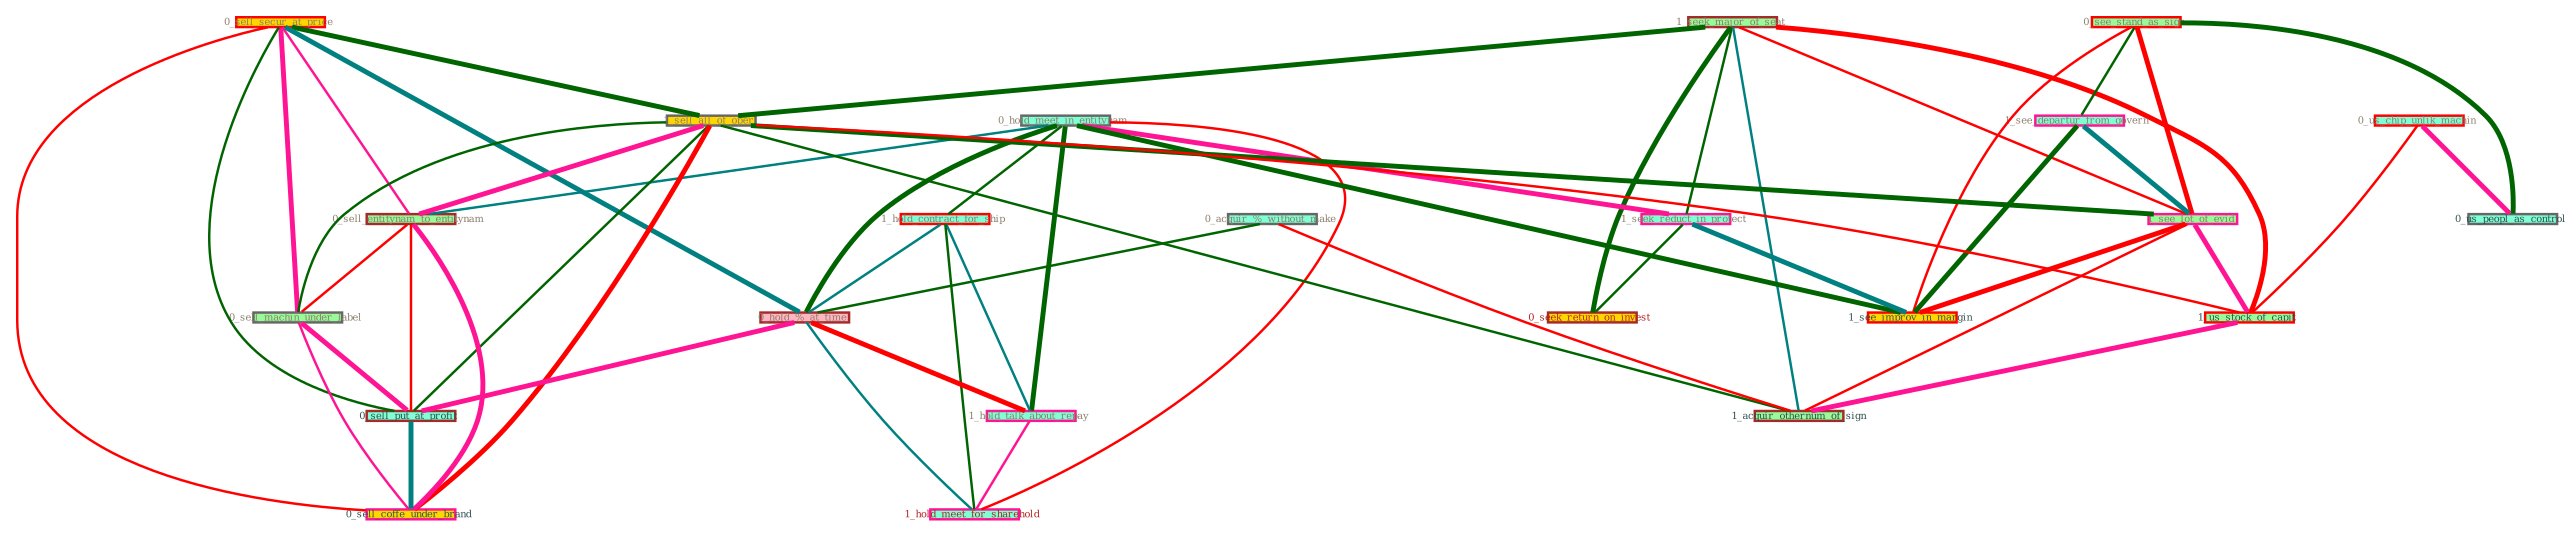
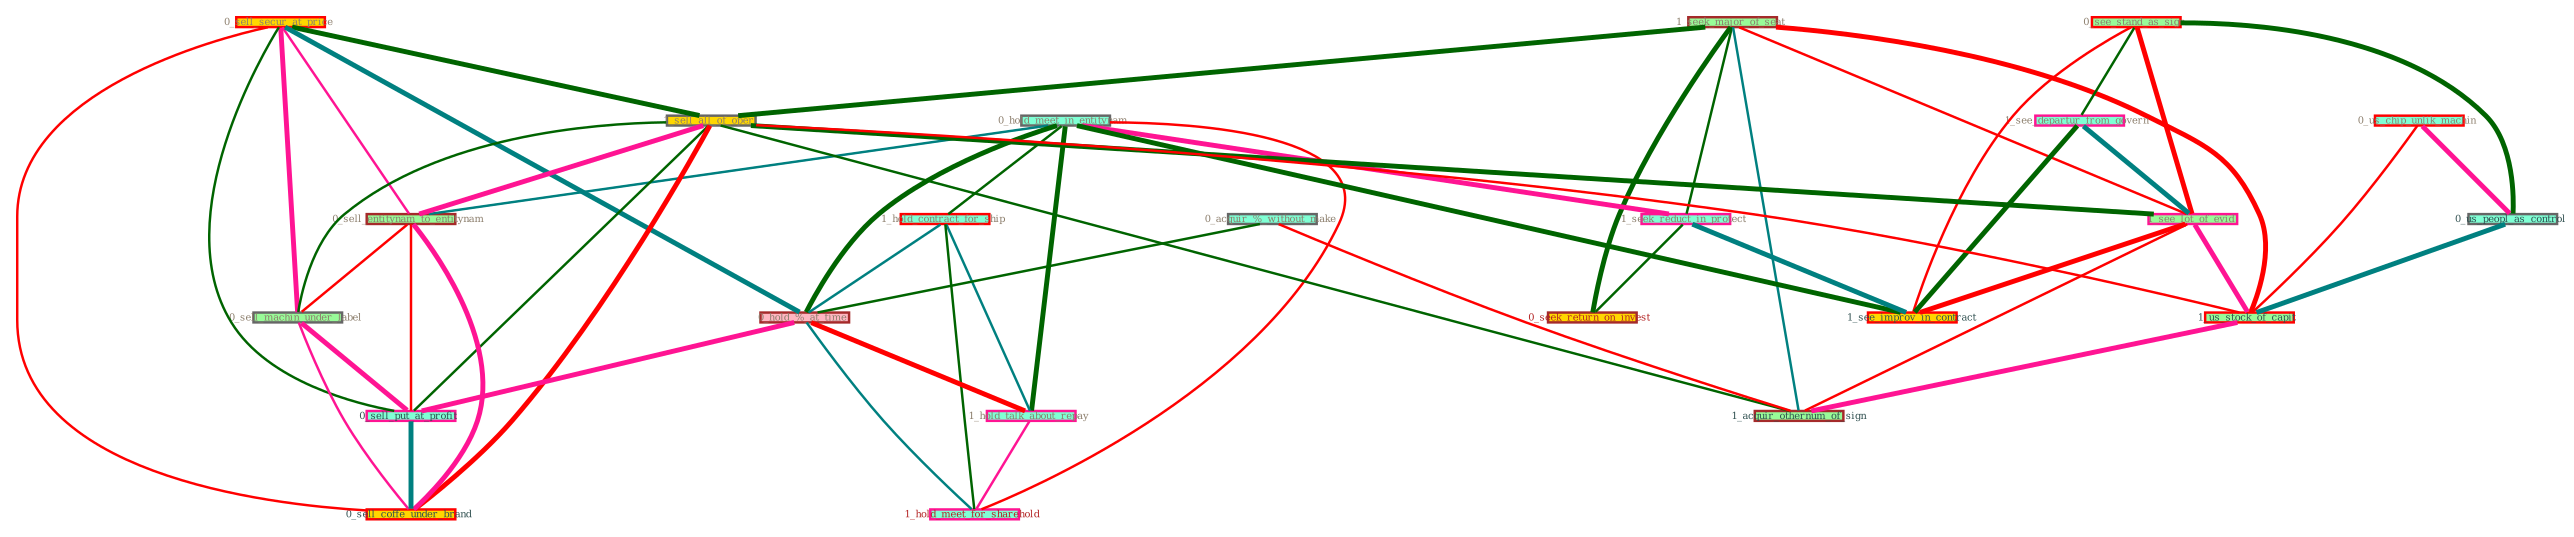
none -> (2381, 268)
(1912, 317) -> (1912, 317)
(411, 416) -> (411, 416)
(411, 514) -> (411, 514)
